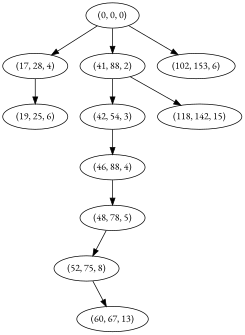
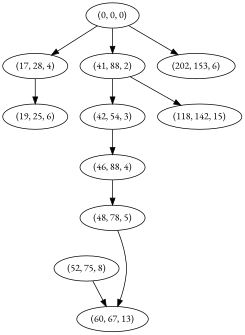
(196, 66) -> (196, 66)
(101, 240) -> (126, 265)
